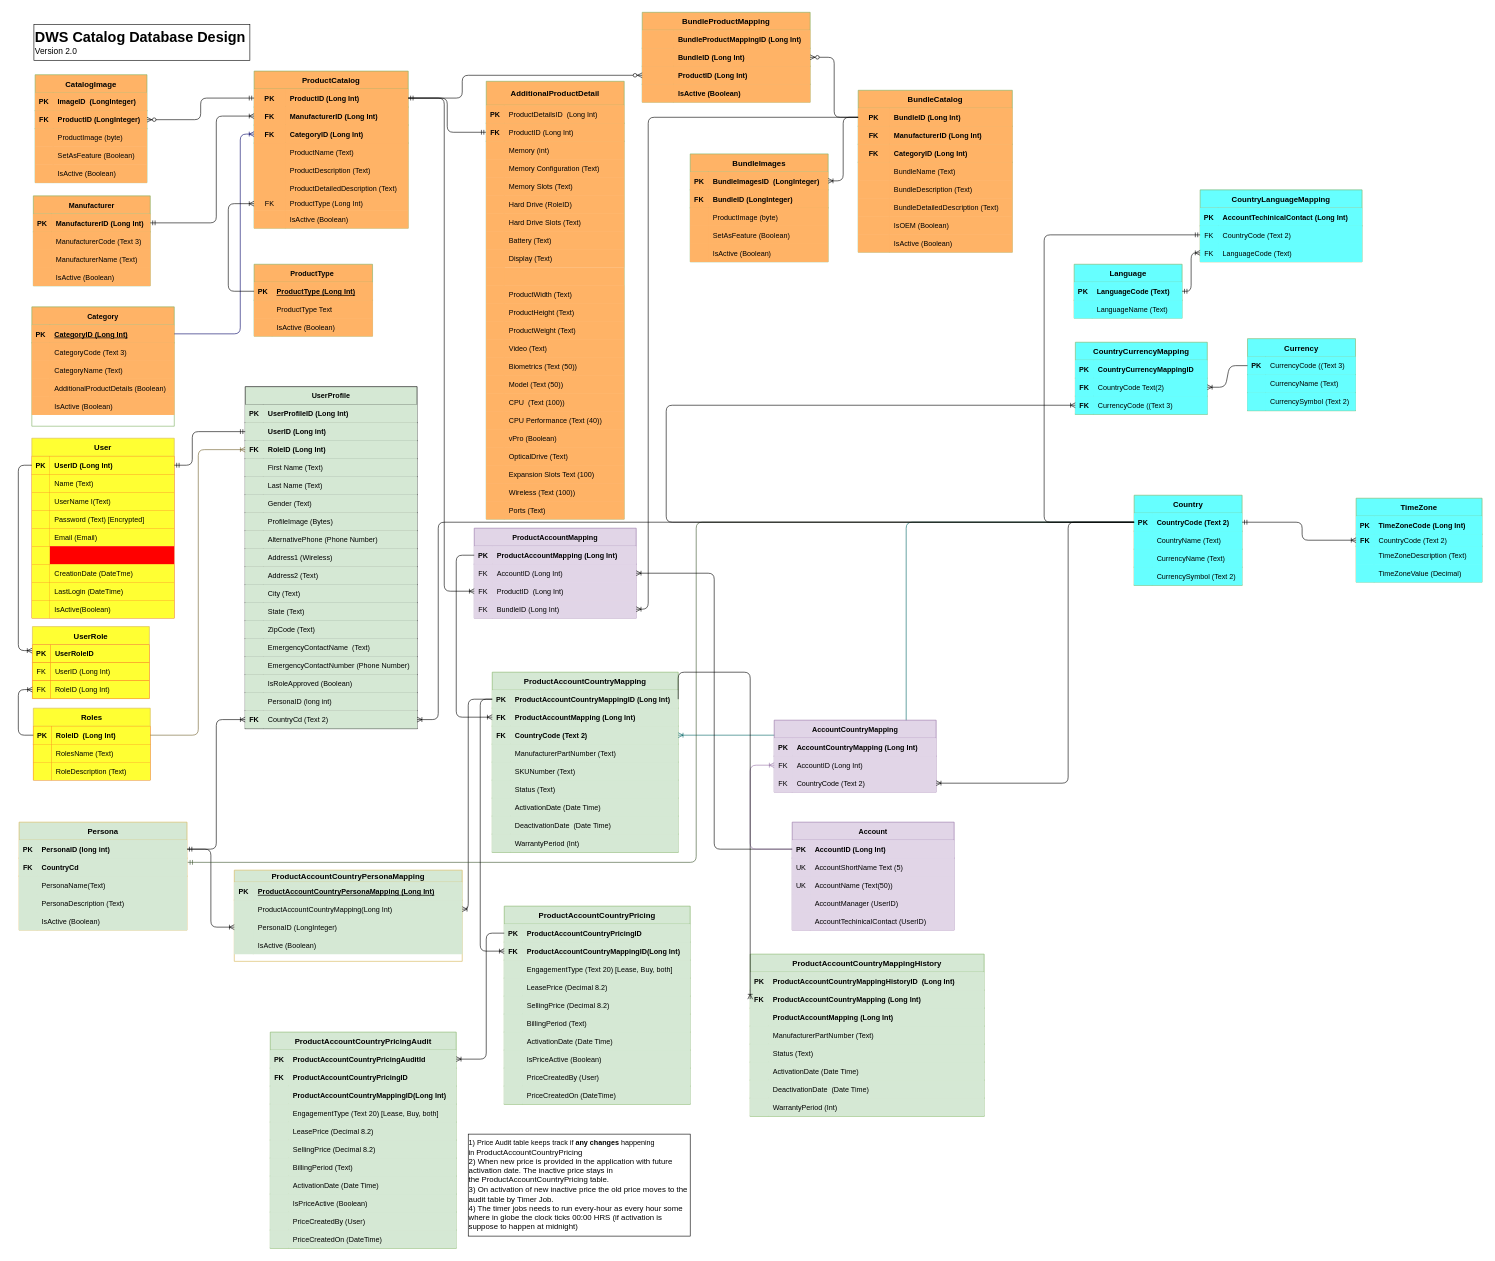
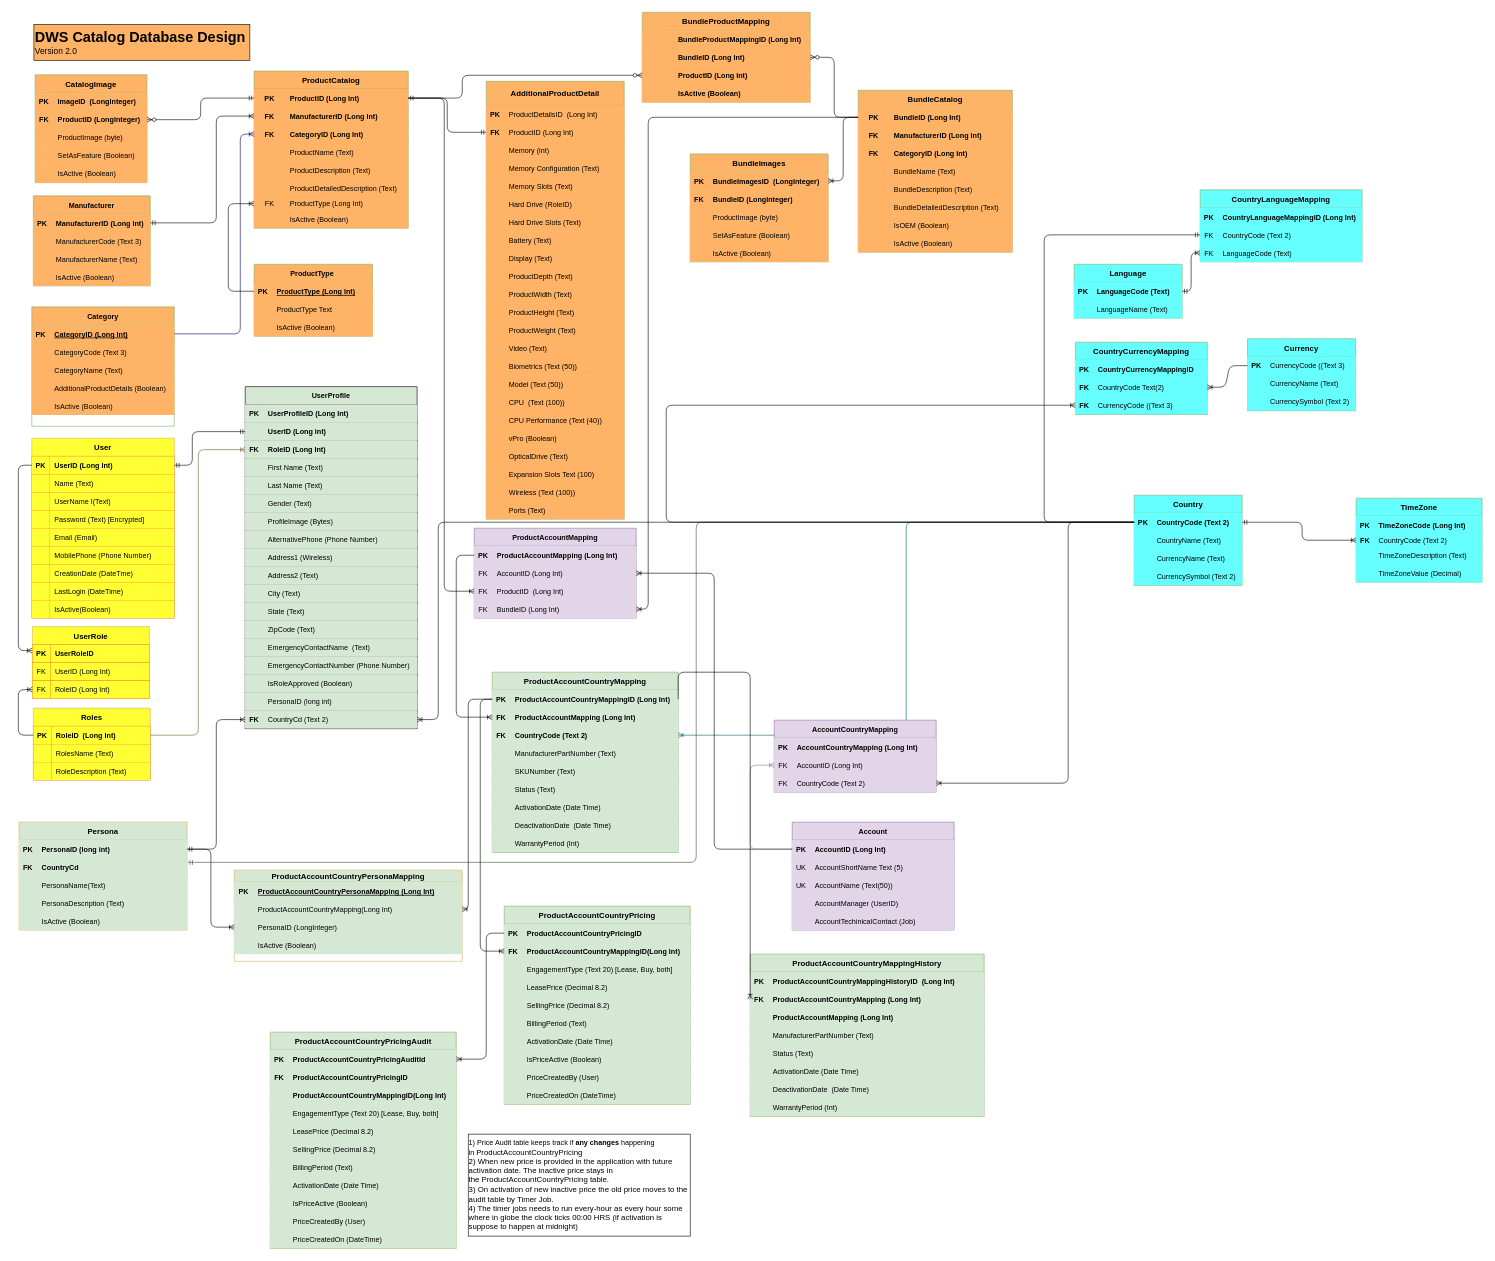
(142, 42) -> (142, 42)
(1289, 217) -> (1291, 217)
none -> (564, 276)
none -> (112, 555)
(878, 922) -> (872, 922)
